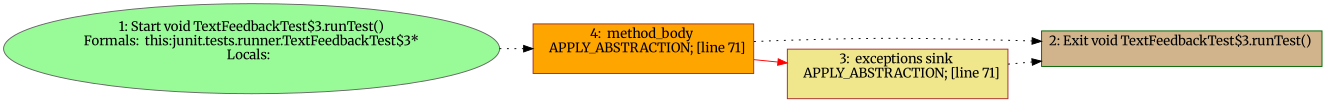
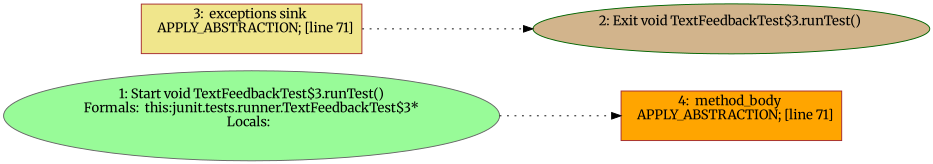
(893, 38) -> none
(1182, 49) -> (731, 29)
(766, 61) -> none
